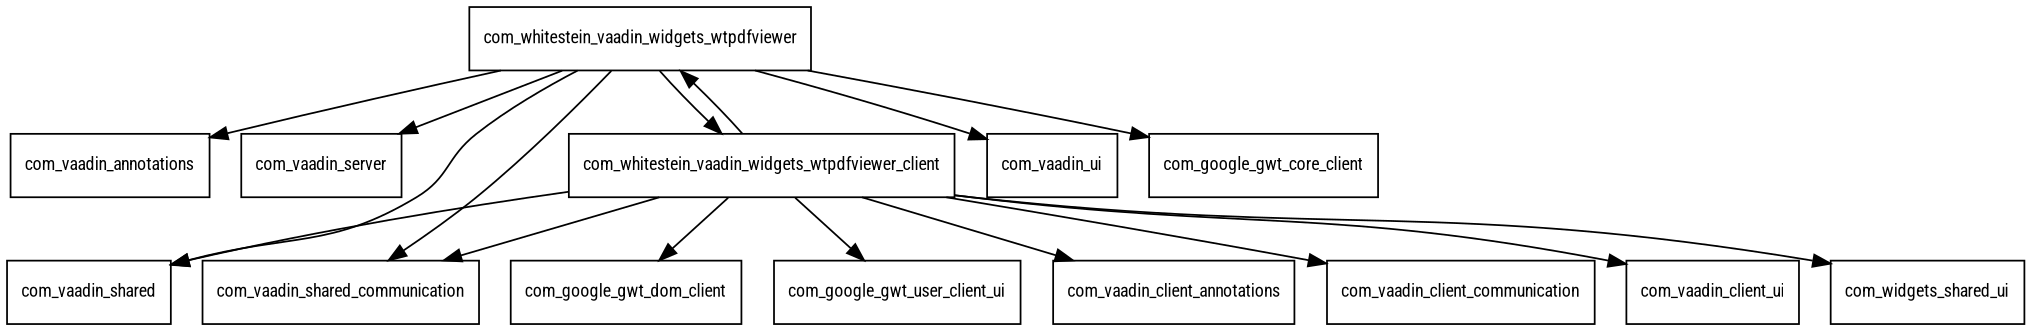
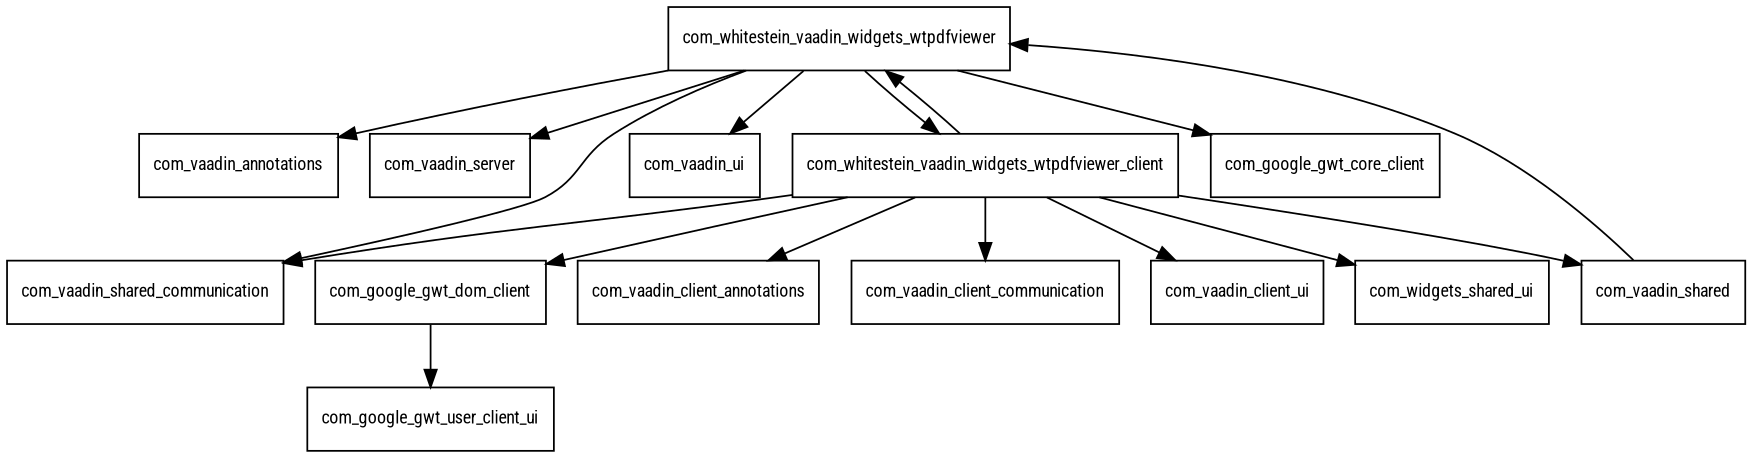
(403, 205) -> (1352, 98)
(823, 223) -> (431, 347)
